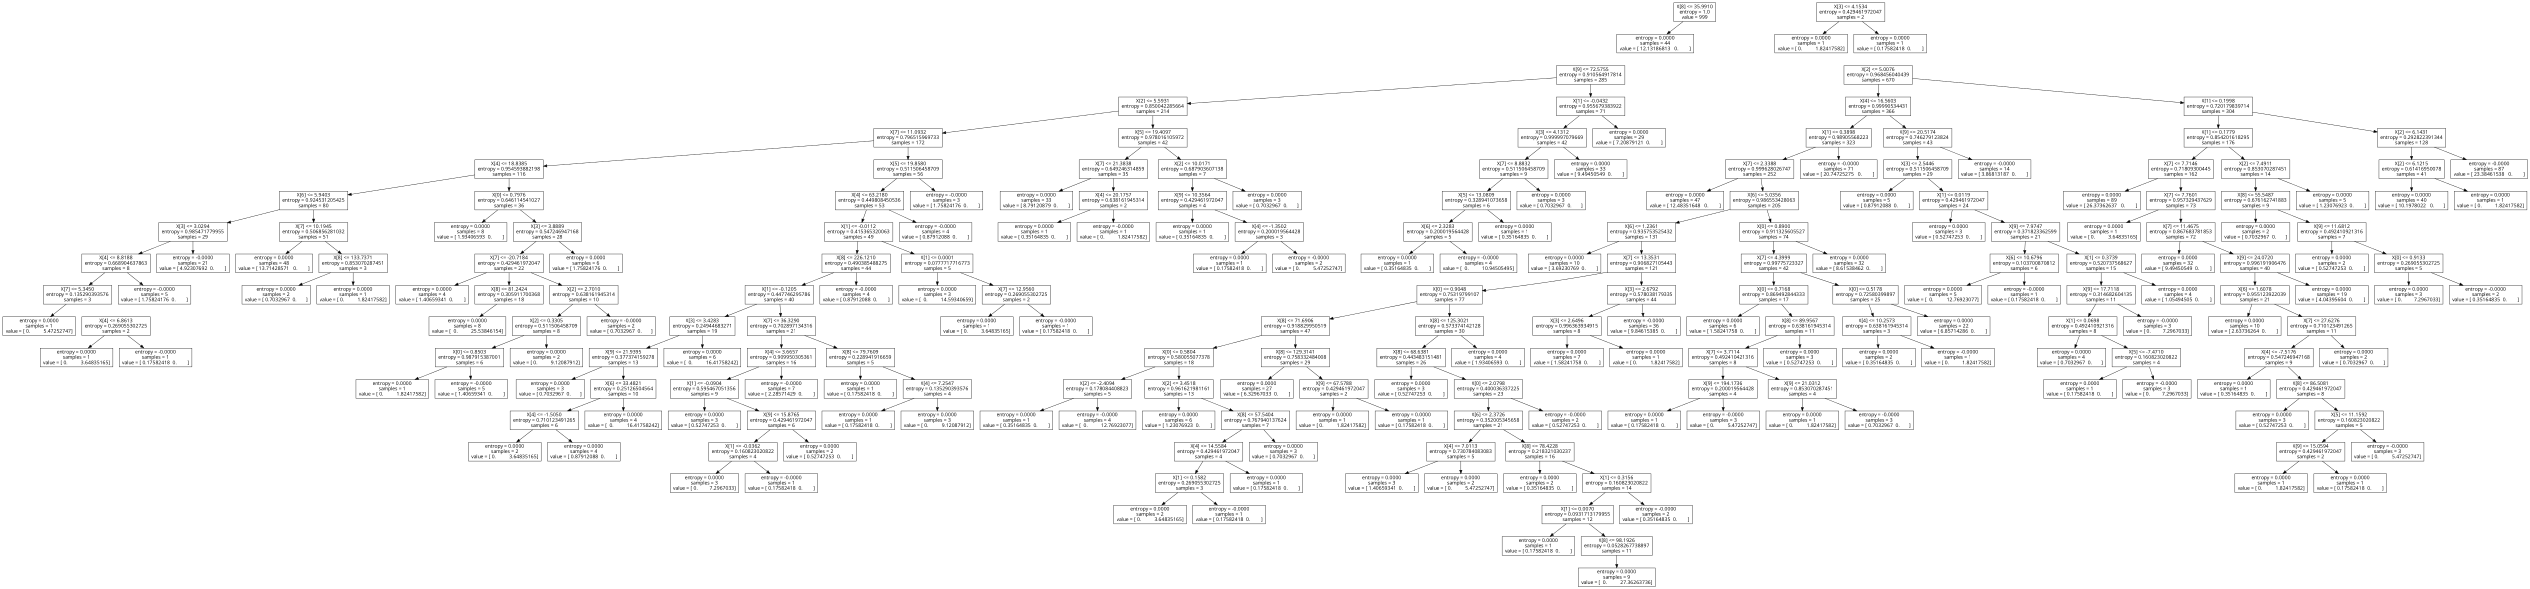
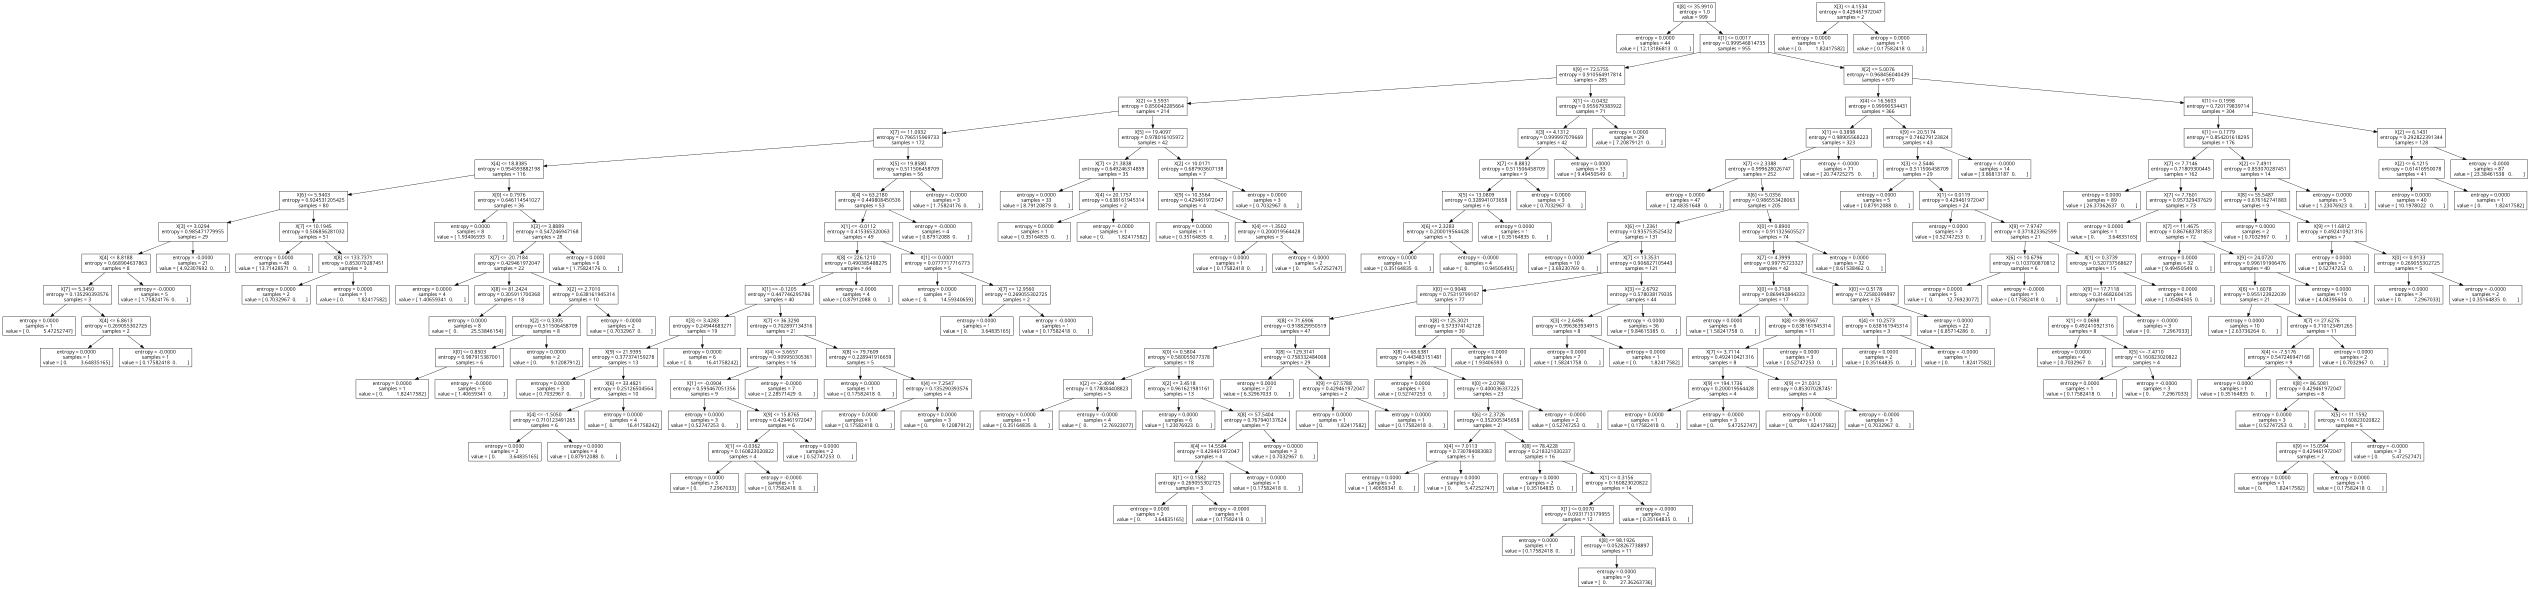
none -> (1734, 44)
none -> (95, 309)
